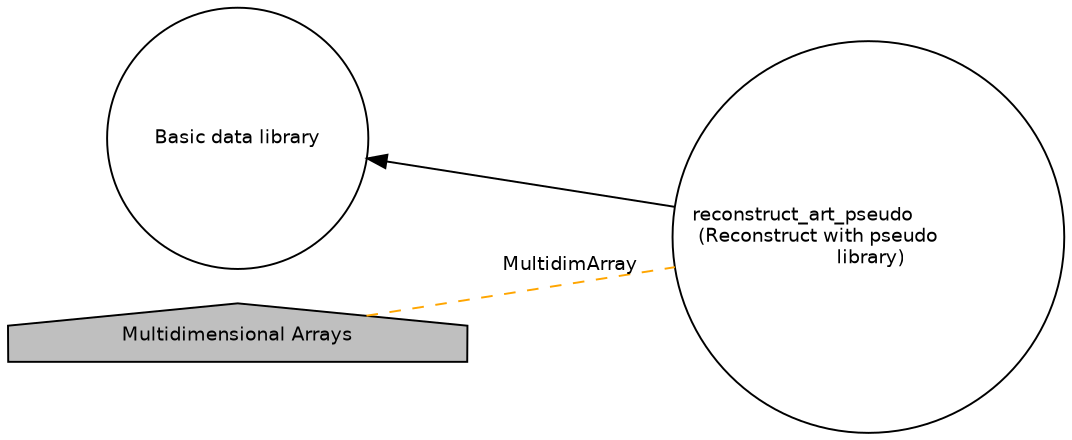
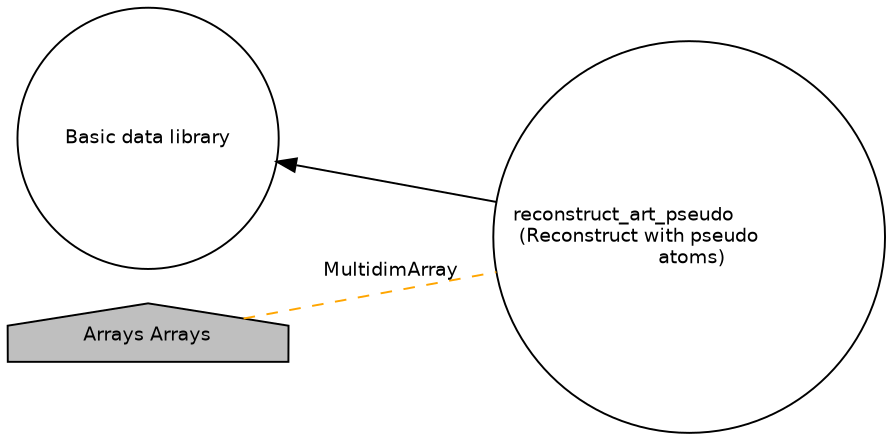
(868, 237) -> (689, 237)
(238, 336) -> (148, 336)
